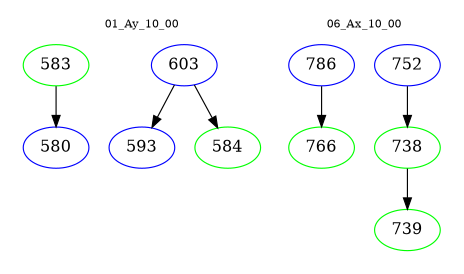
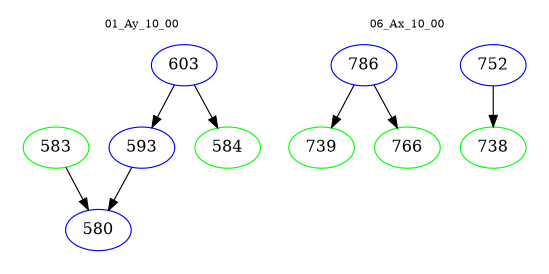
(407, 183) -> (346, 101)
none -> (123, 184)
